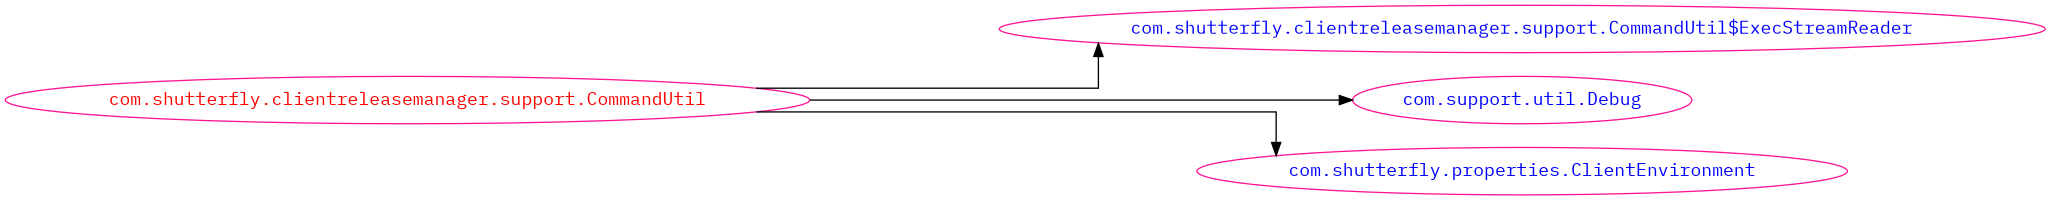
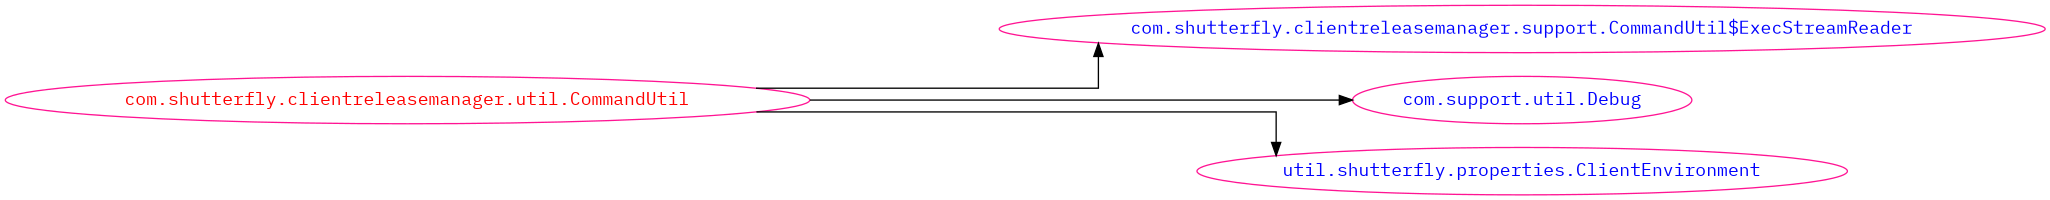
(408, 100) -> (408, 100)
(1522, 171) -> (1522, 171)
